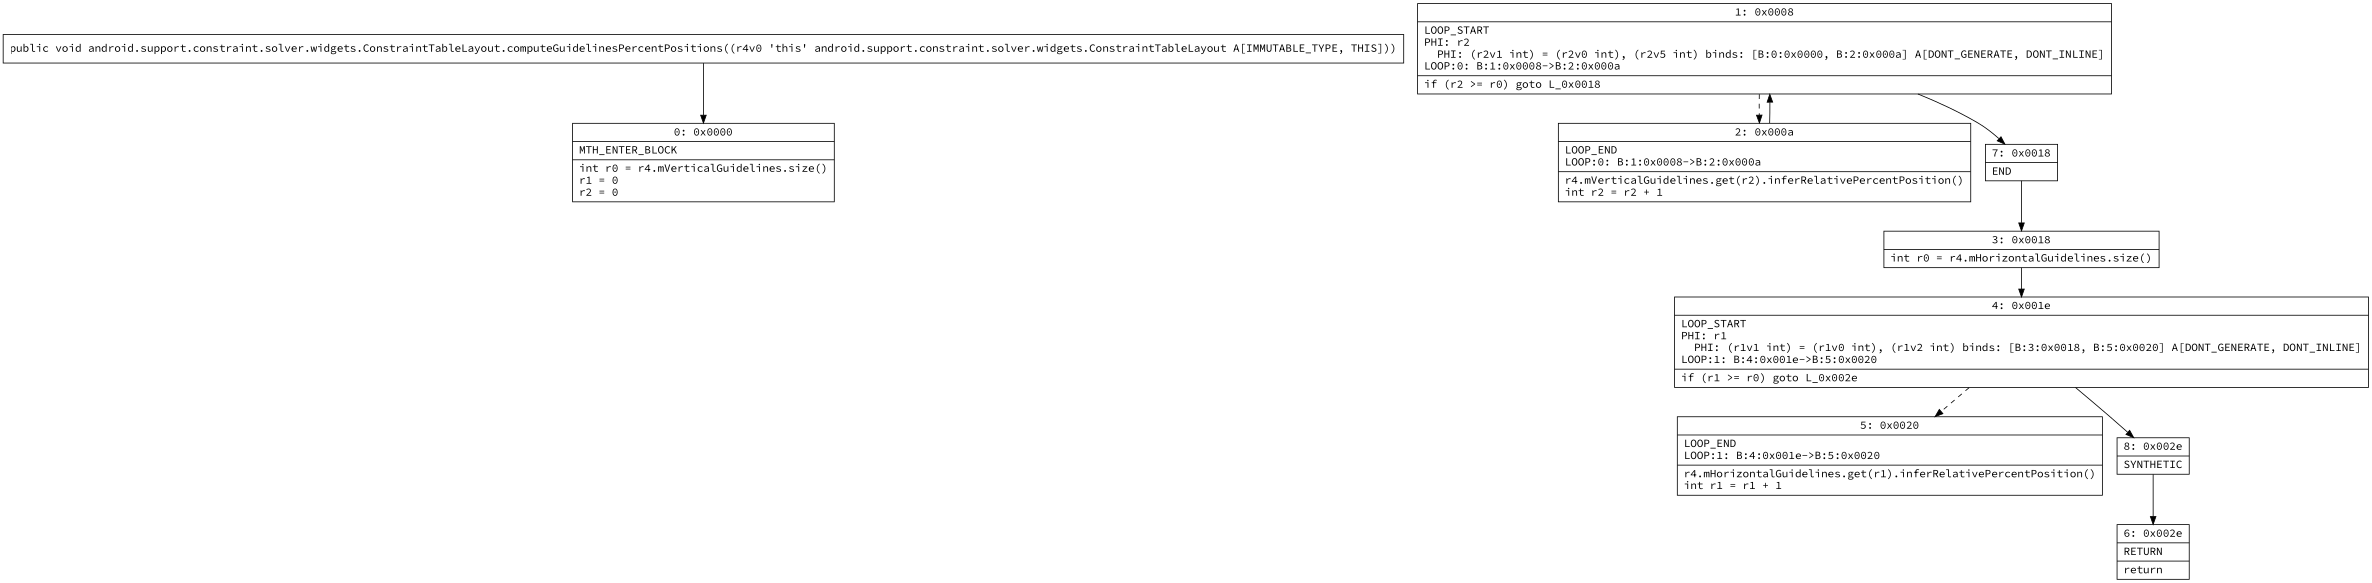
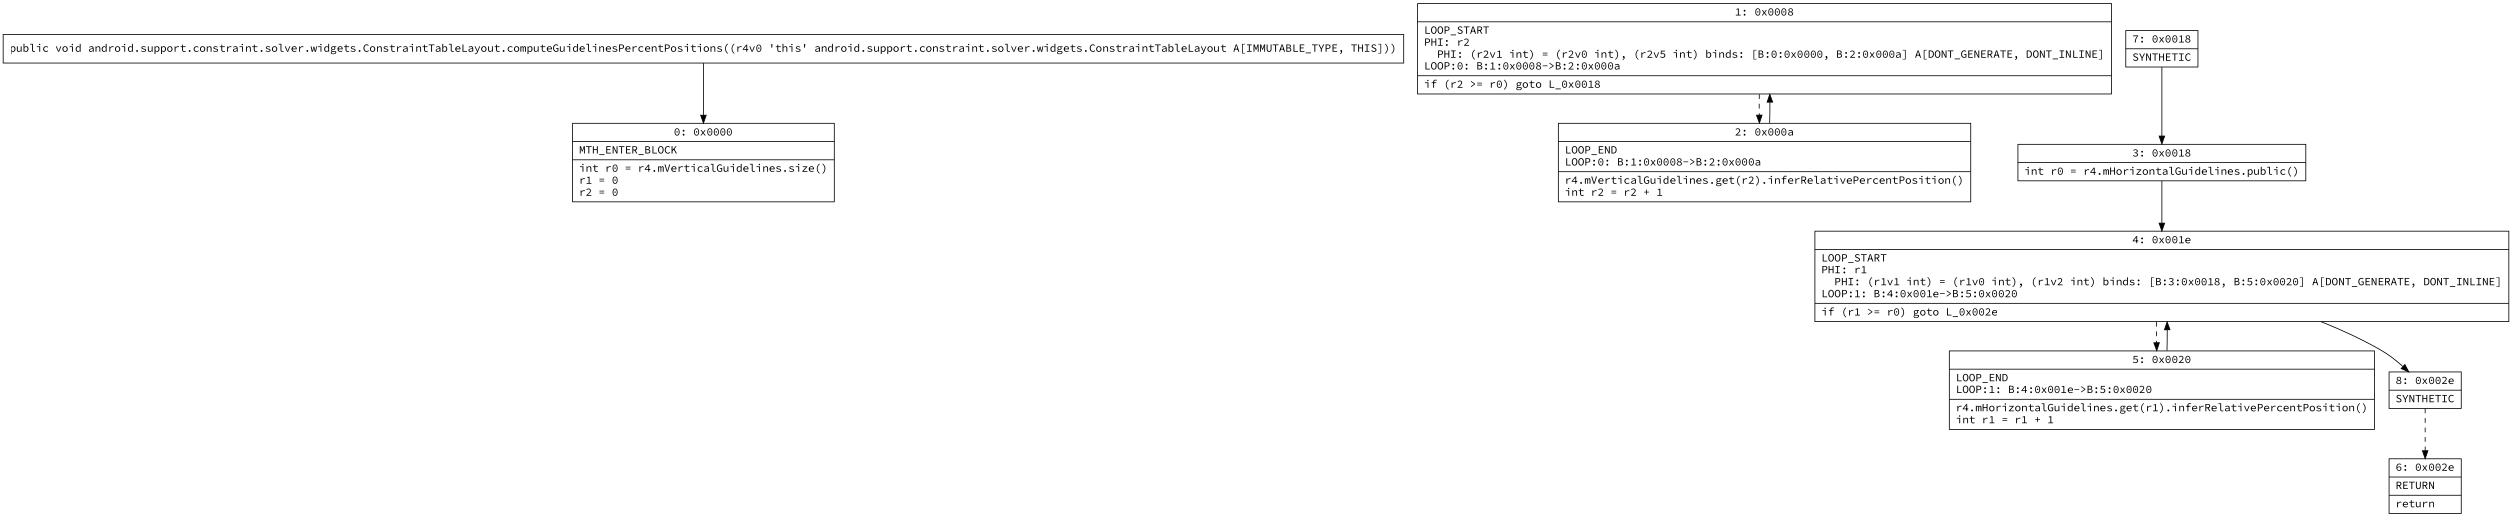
(1960, 113) -> none
(2002, 171) -> (2162, 57)
(2021, 258) -> (2162, 171)
none -> (2167, 340)
(2153, 495) -> (2425, 430)
